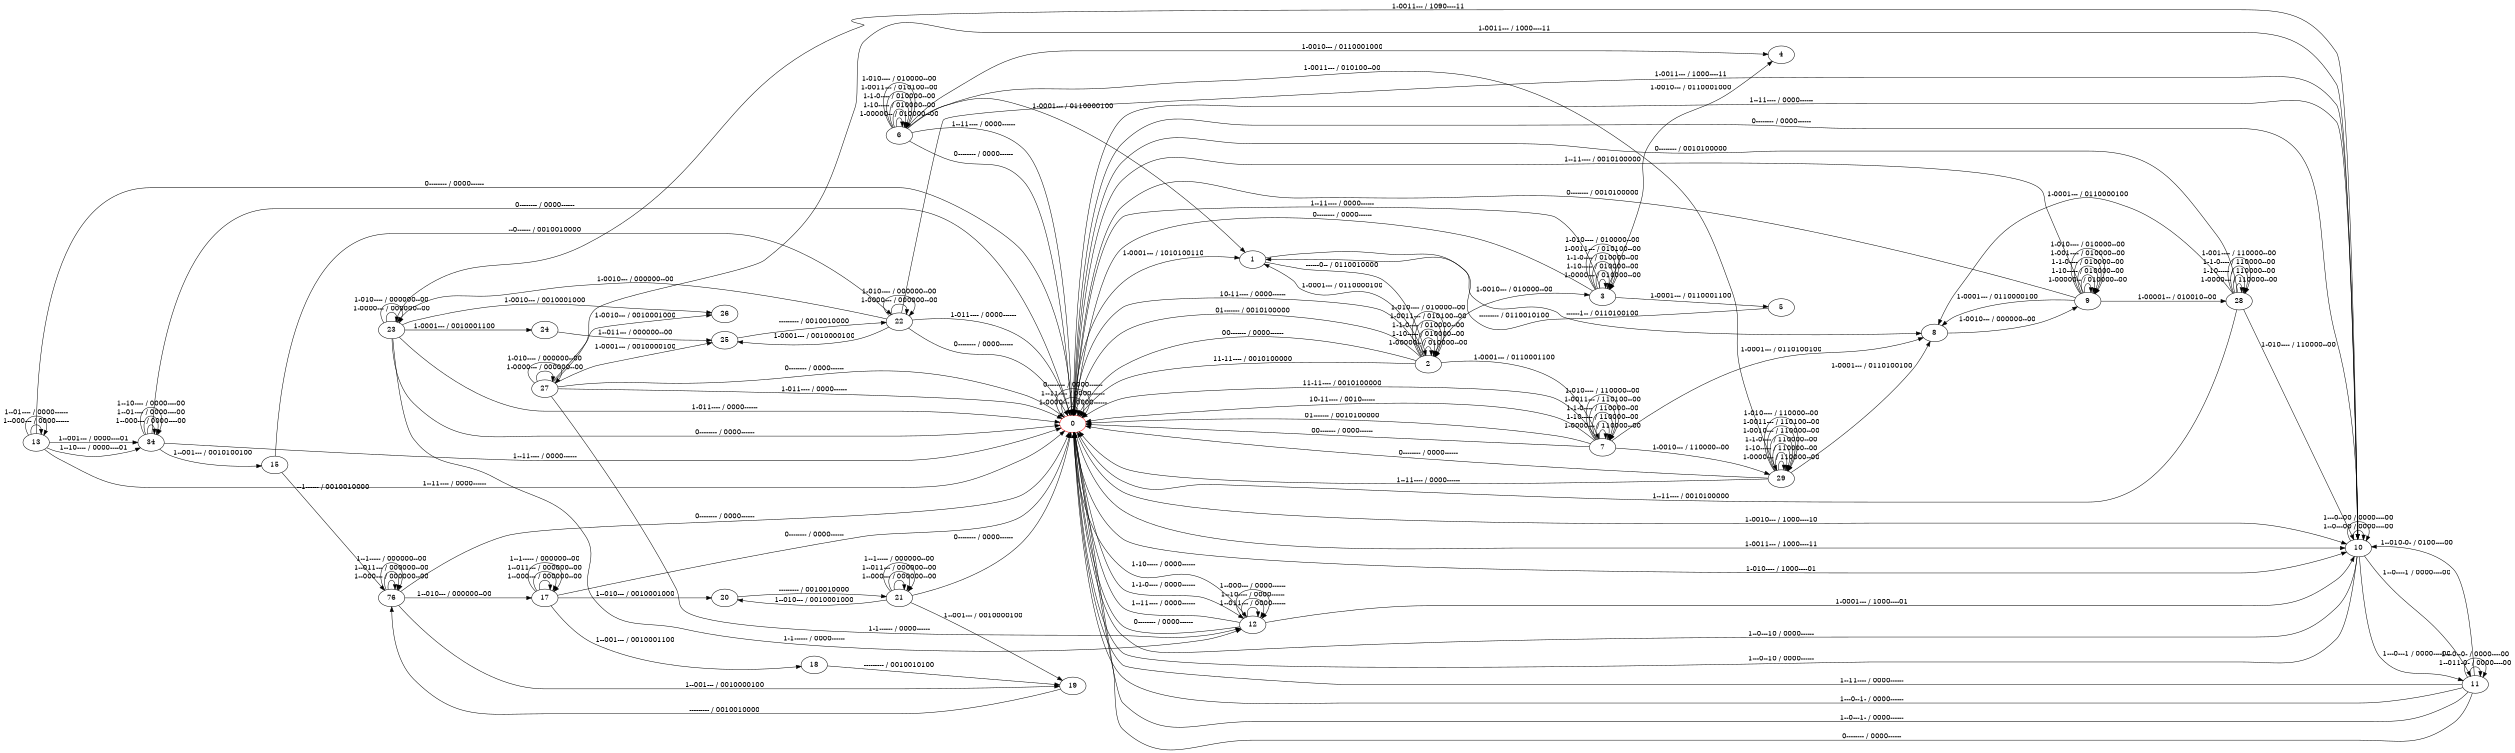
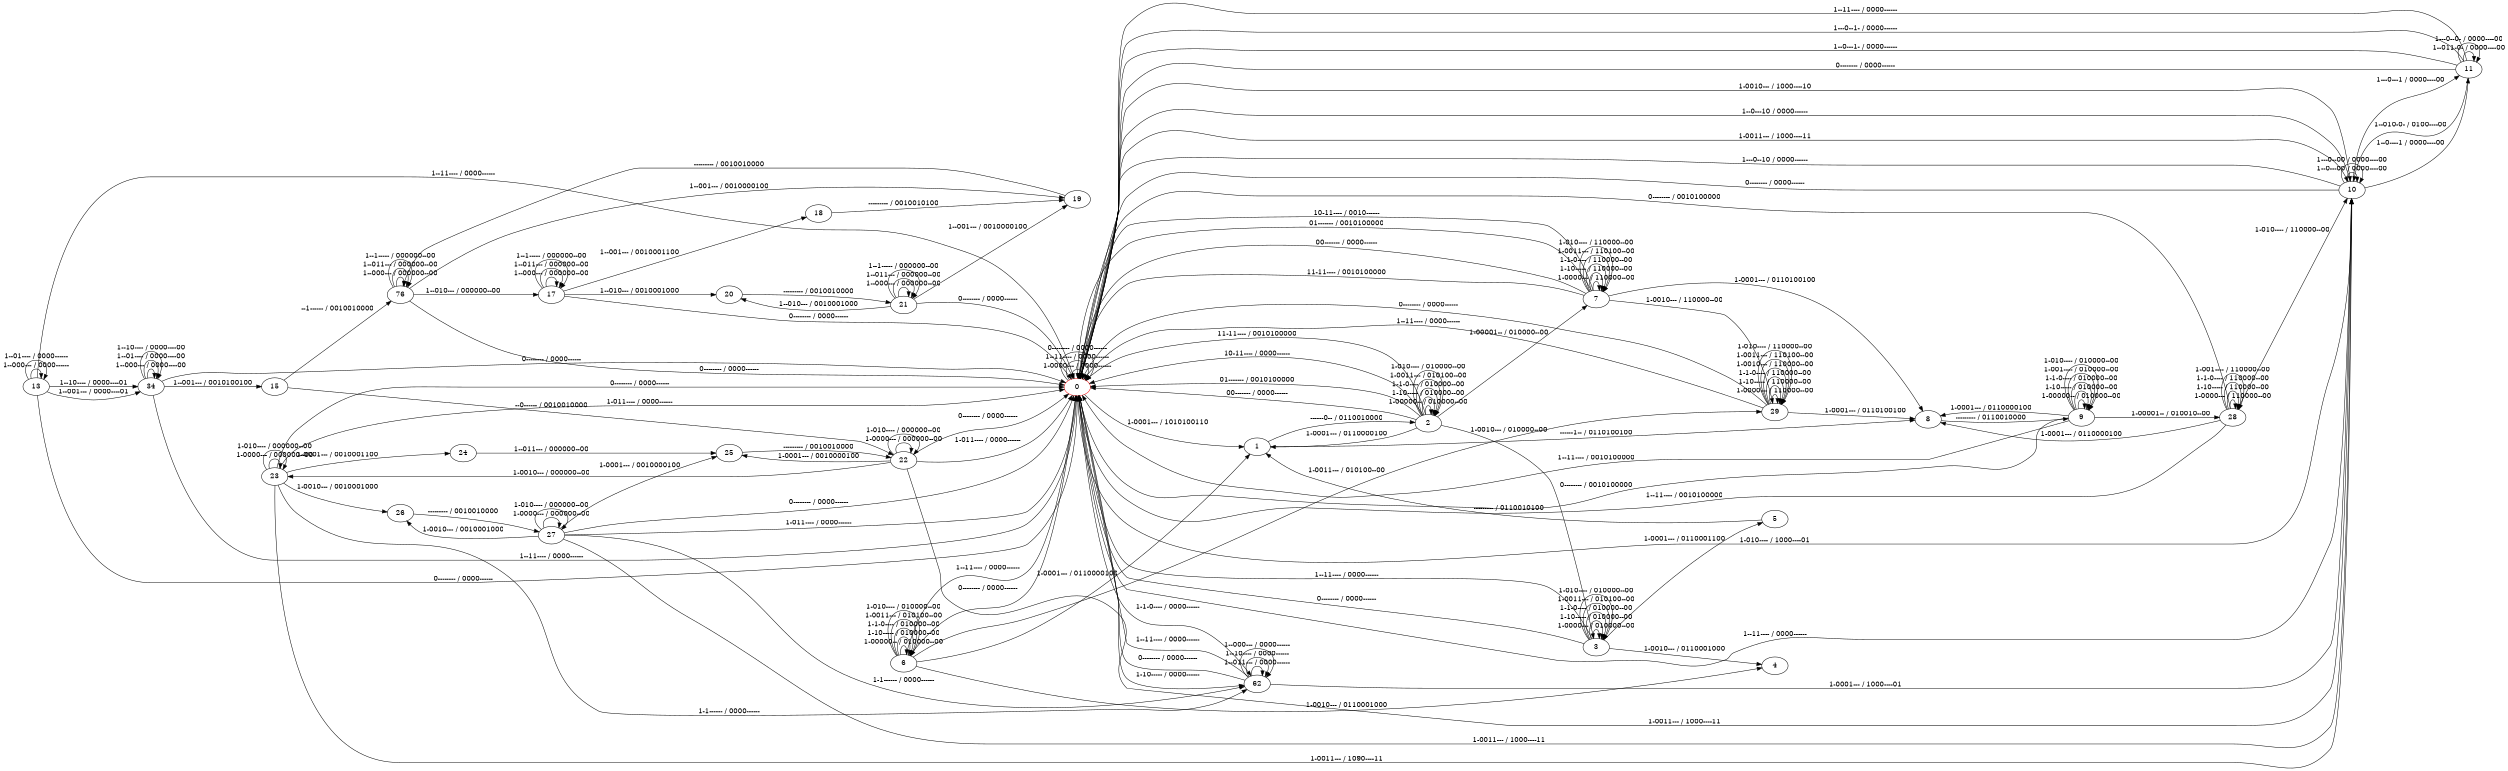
(1997, 320) -> (1991, 418)
(1514, 358) -> (1509, 333)
none -> (474, 520)
(1253, 625) -> (1257, 684)
